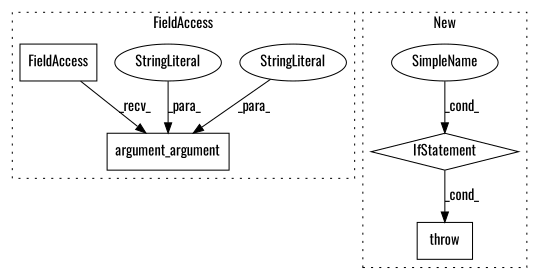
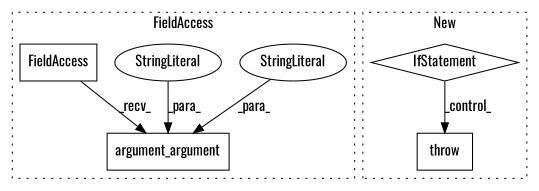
(445, 63) -> none
(462, 196) -> (468, 107)
